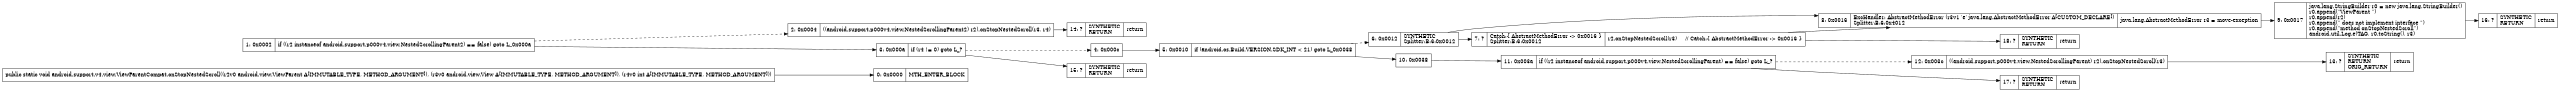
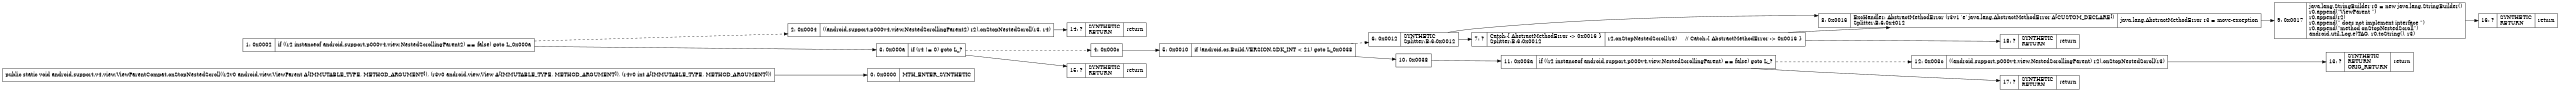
(937, 75) -> (937, 75)
